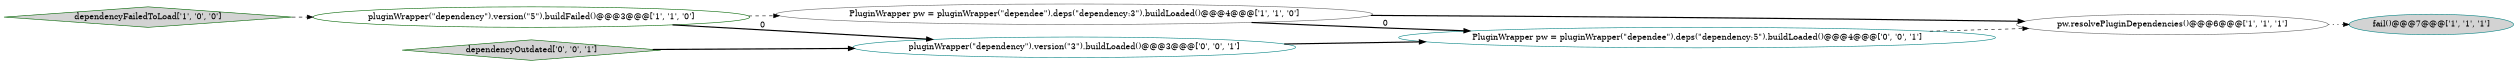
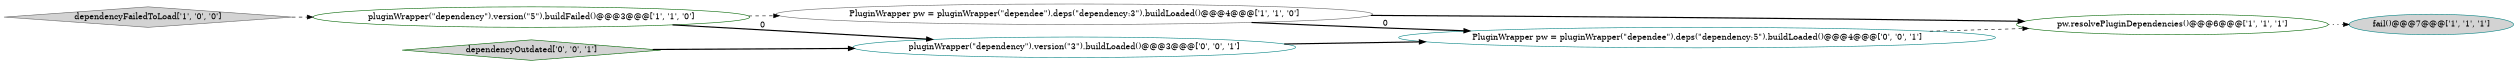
(148, 17) -> (148, 17)
(2172, 24) -> (2172, 24)
